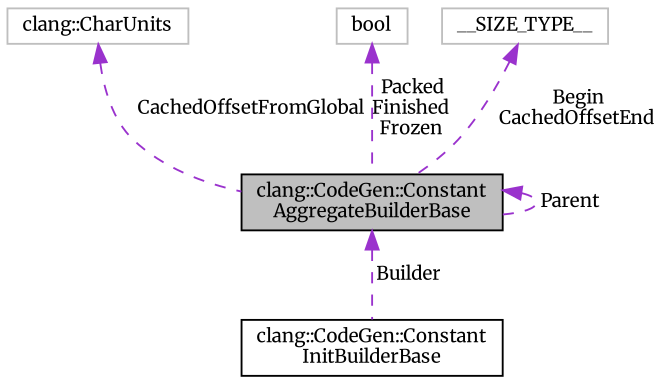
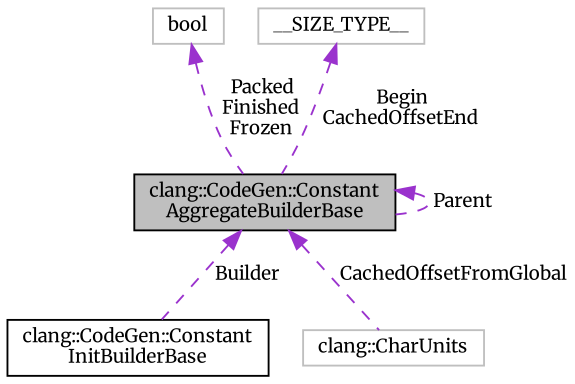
(147, 151) -> (340, 287)
